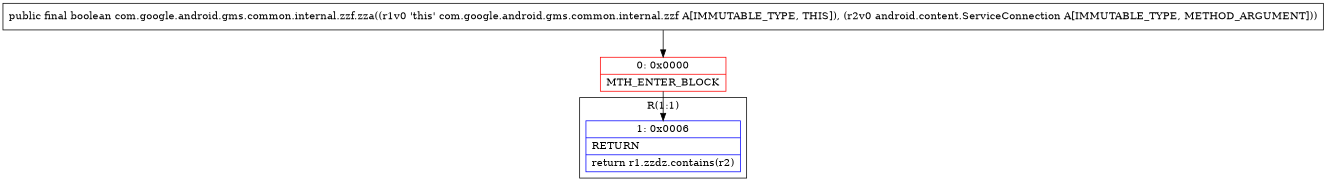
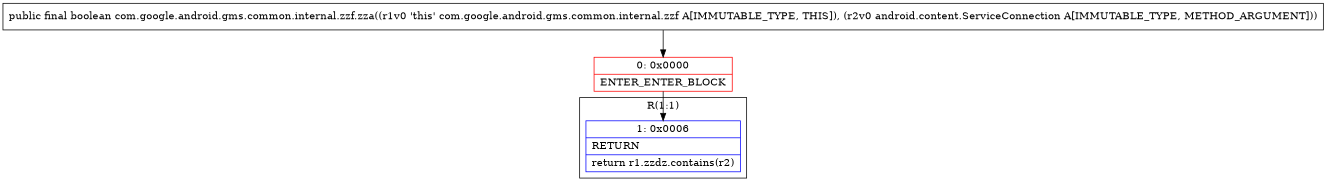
(663, 82) -> (663, 82)
